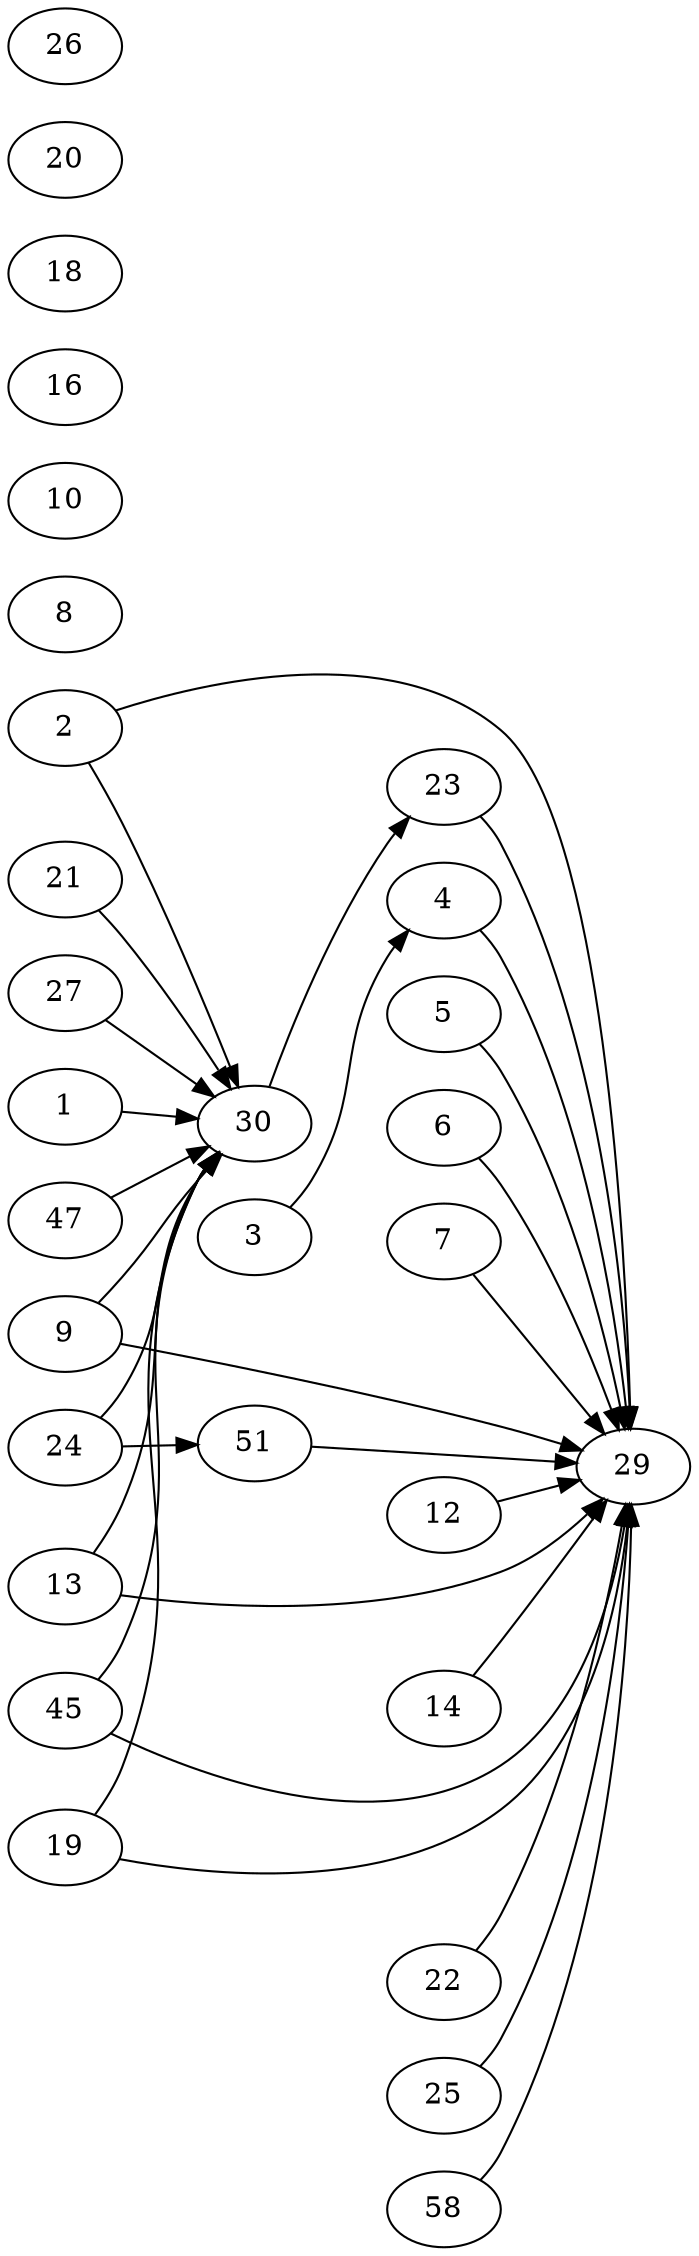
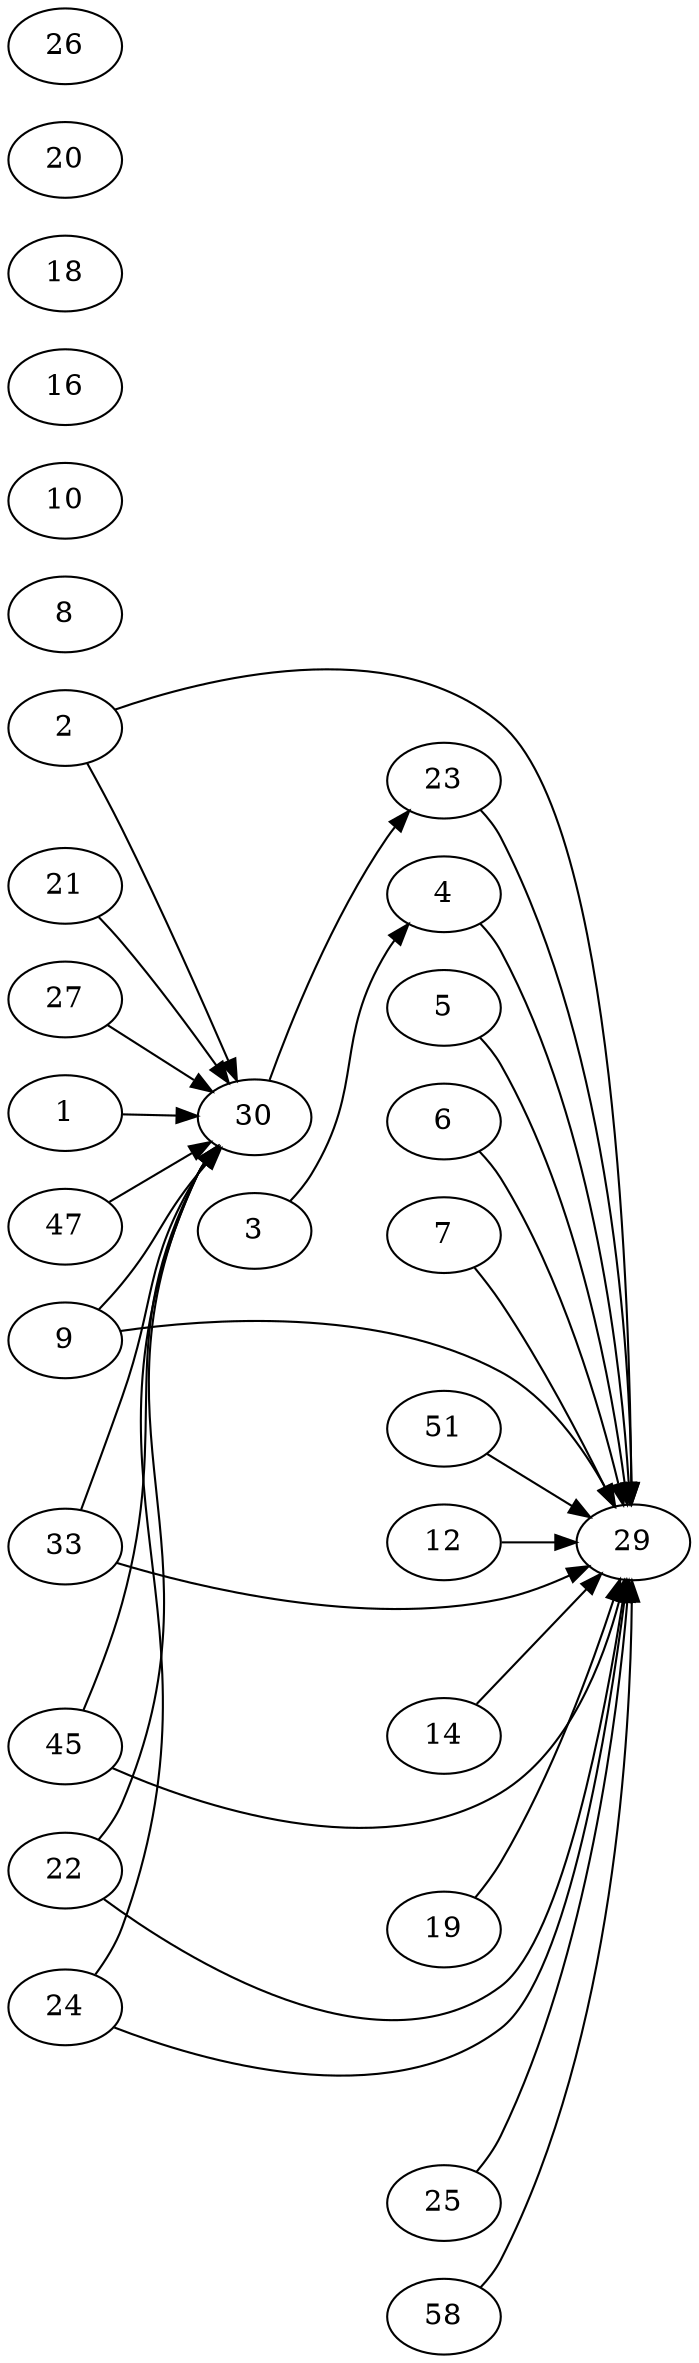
(150, 1446) -> (516, 2010)
(65, 1587) -> (65, 1547)
(155, 1626) -> (157, 1503)
